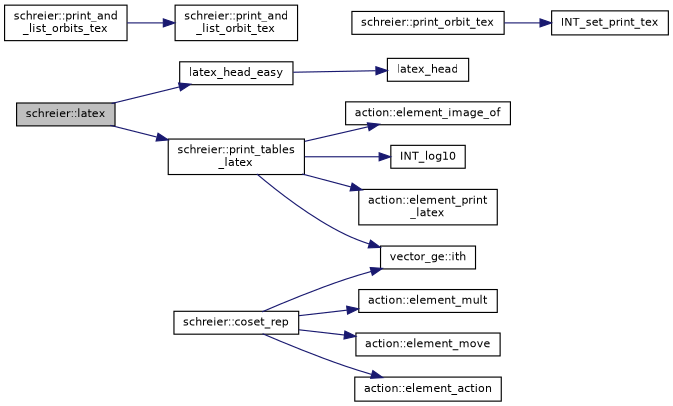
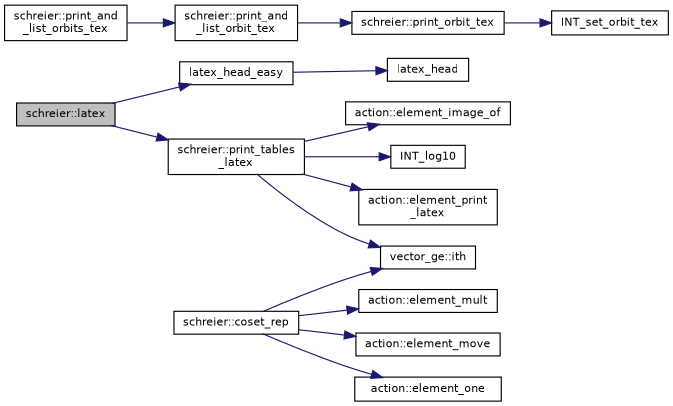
none -> (319, 23)
(610, 23) -> (610, 23)
(428, 389) -> (428, 389)
